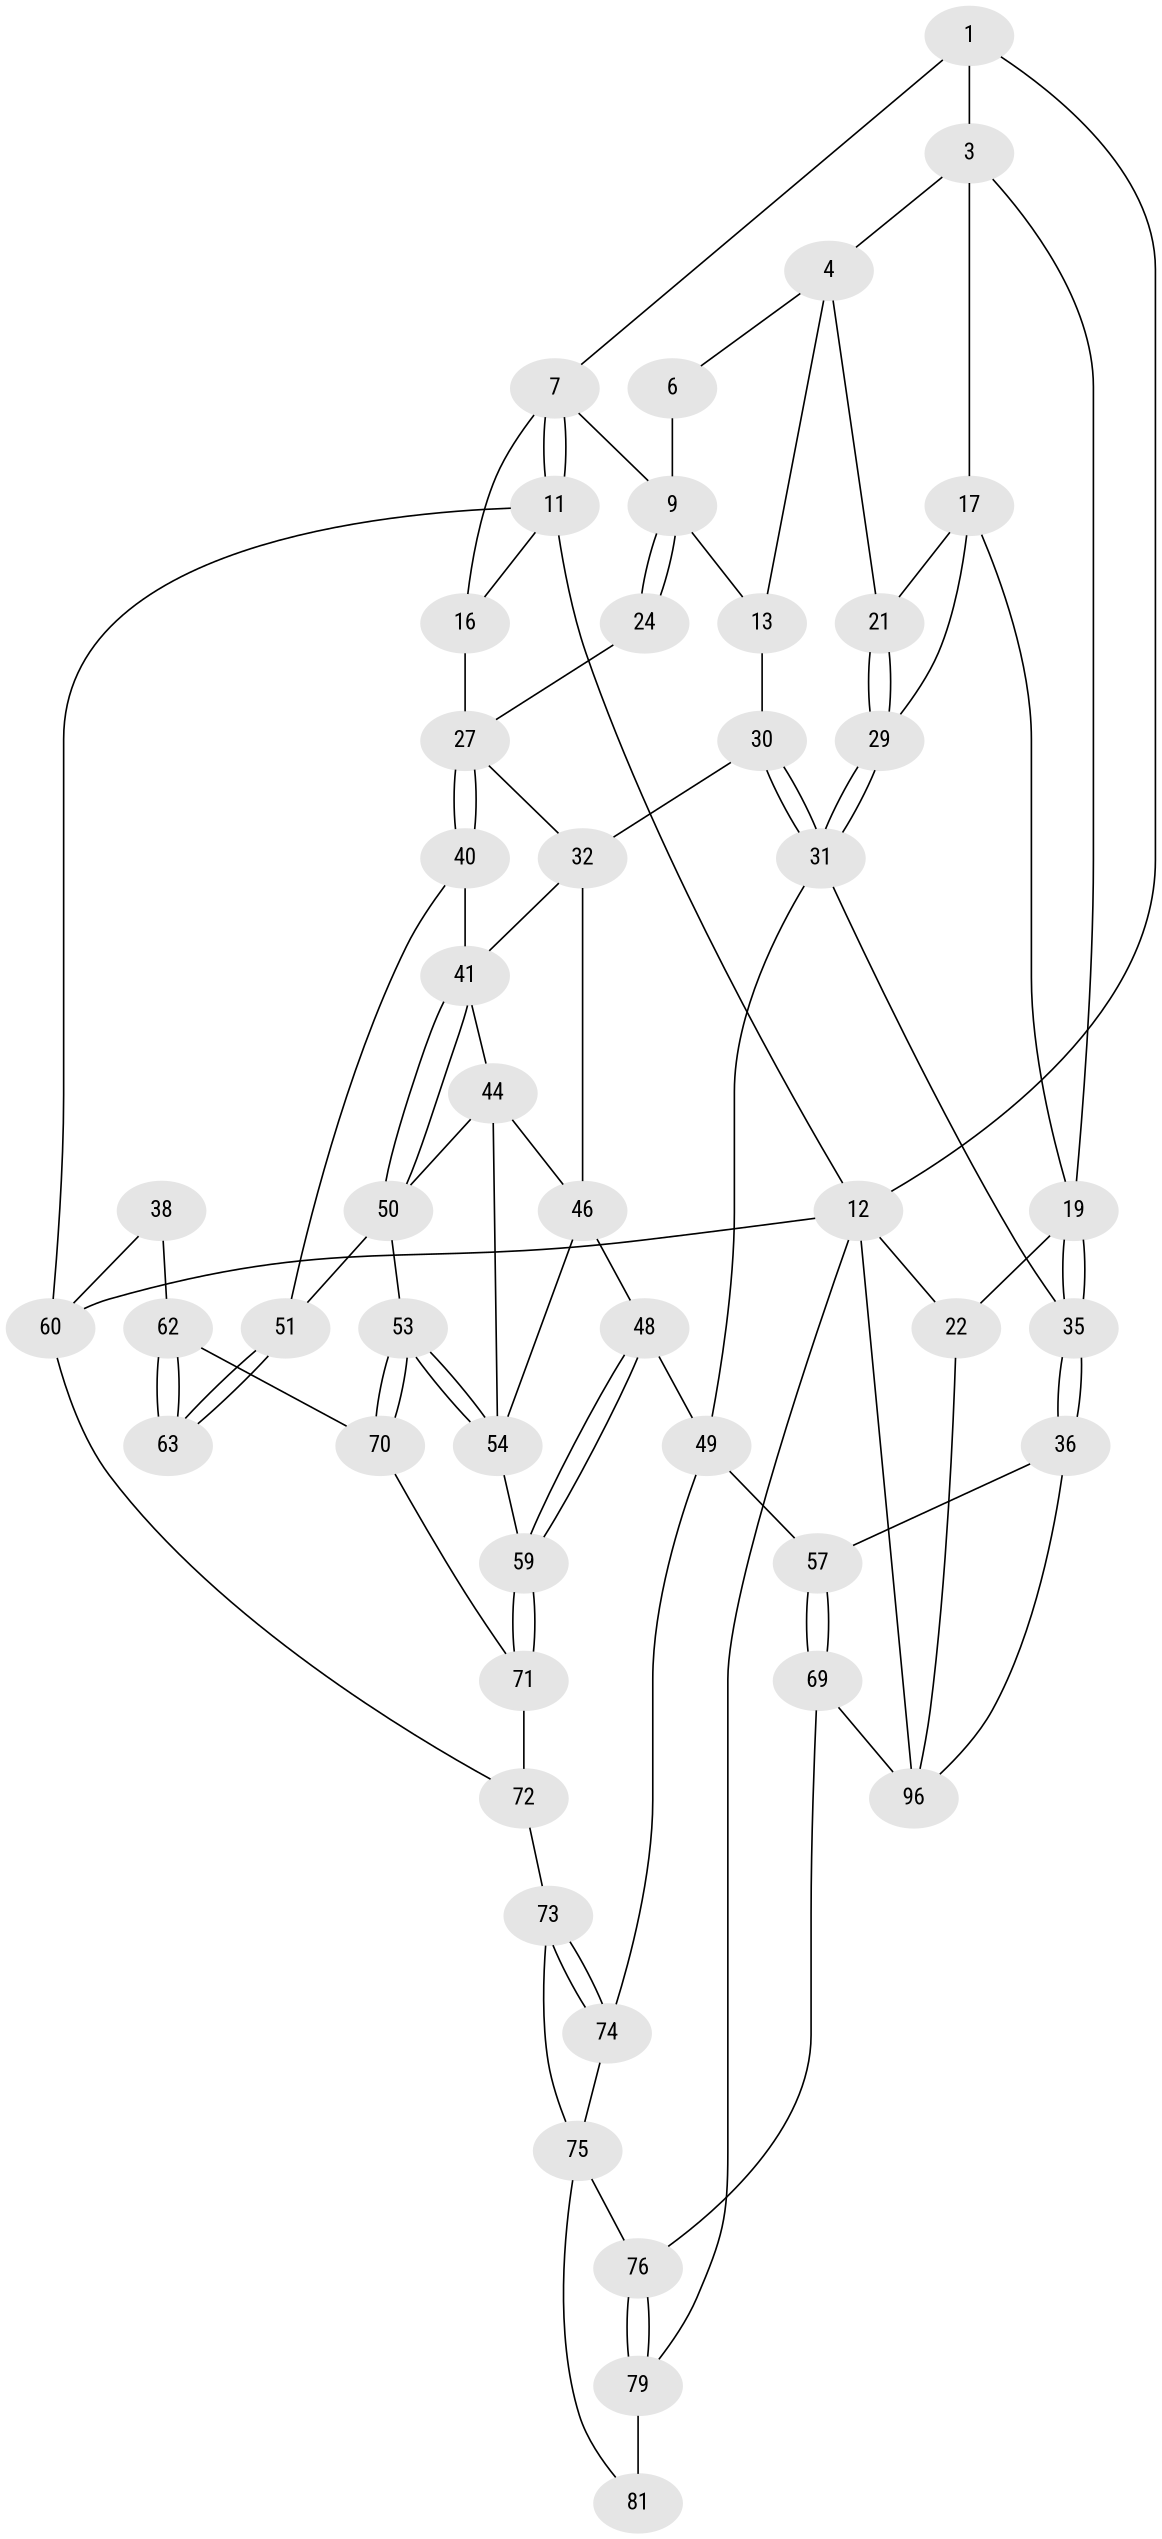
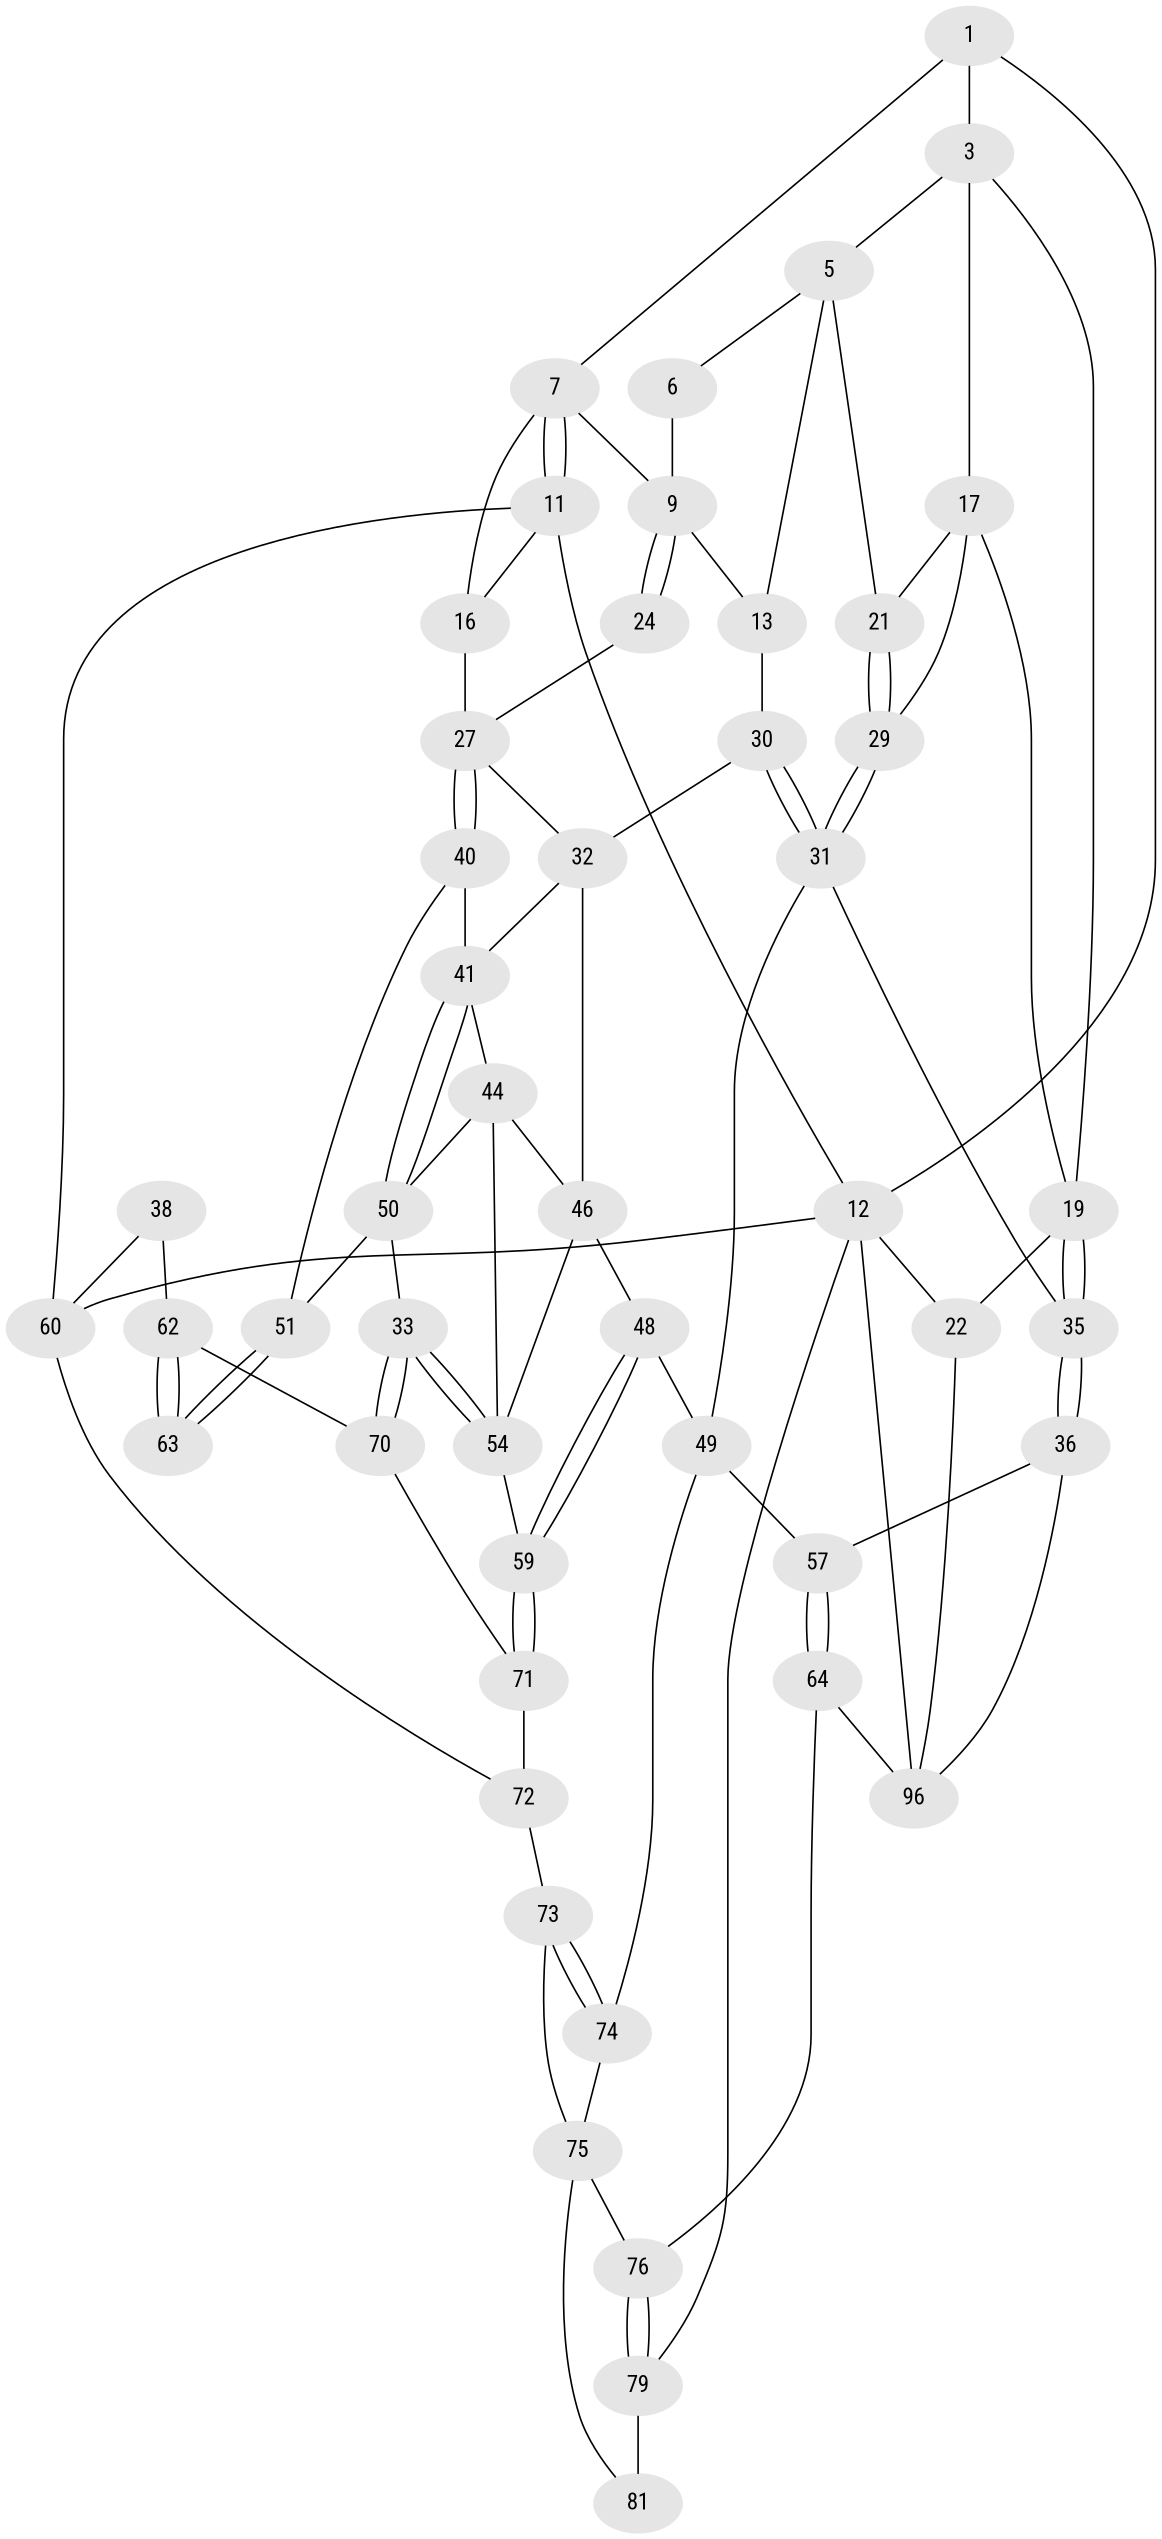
(829, 271) -> (829, 271)
(403, 1328) -> (403, 1328)
(818, 1681) -> (818, 1681)
